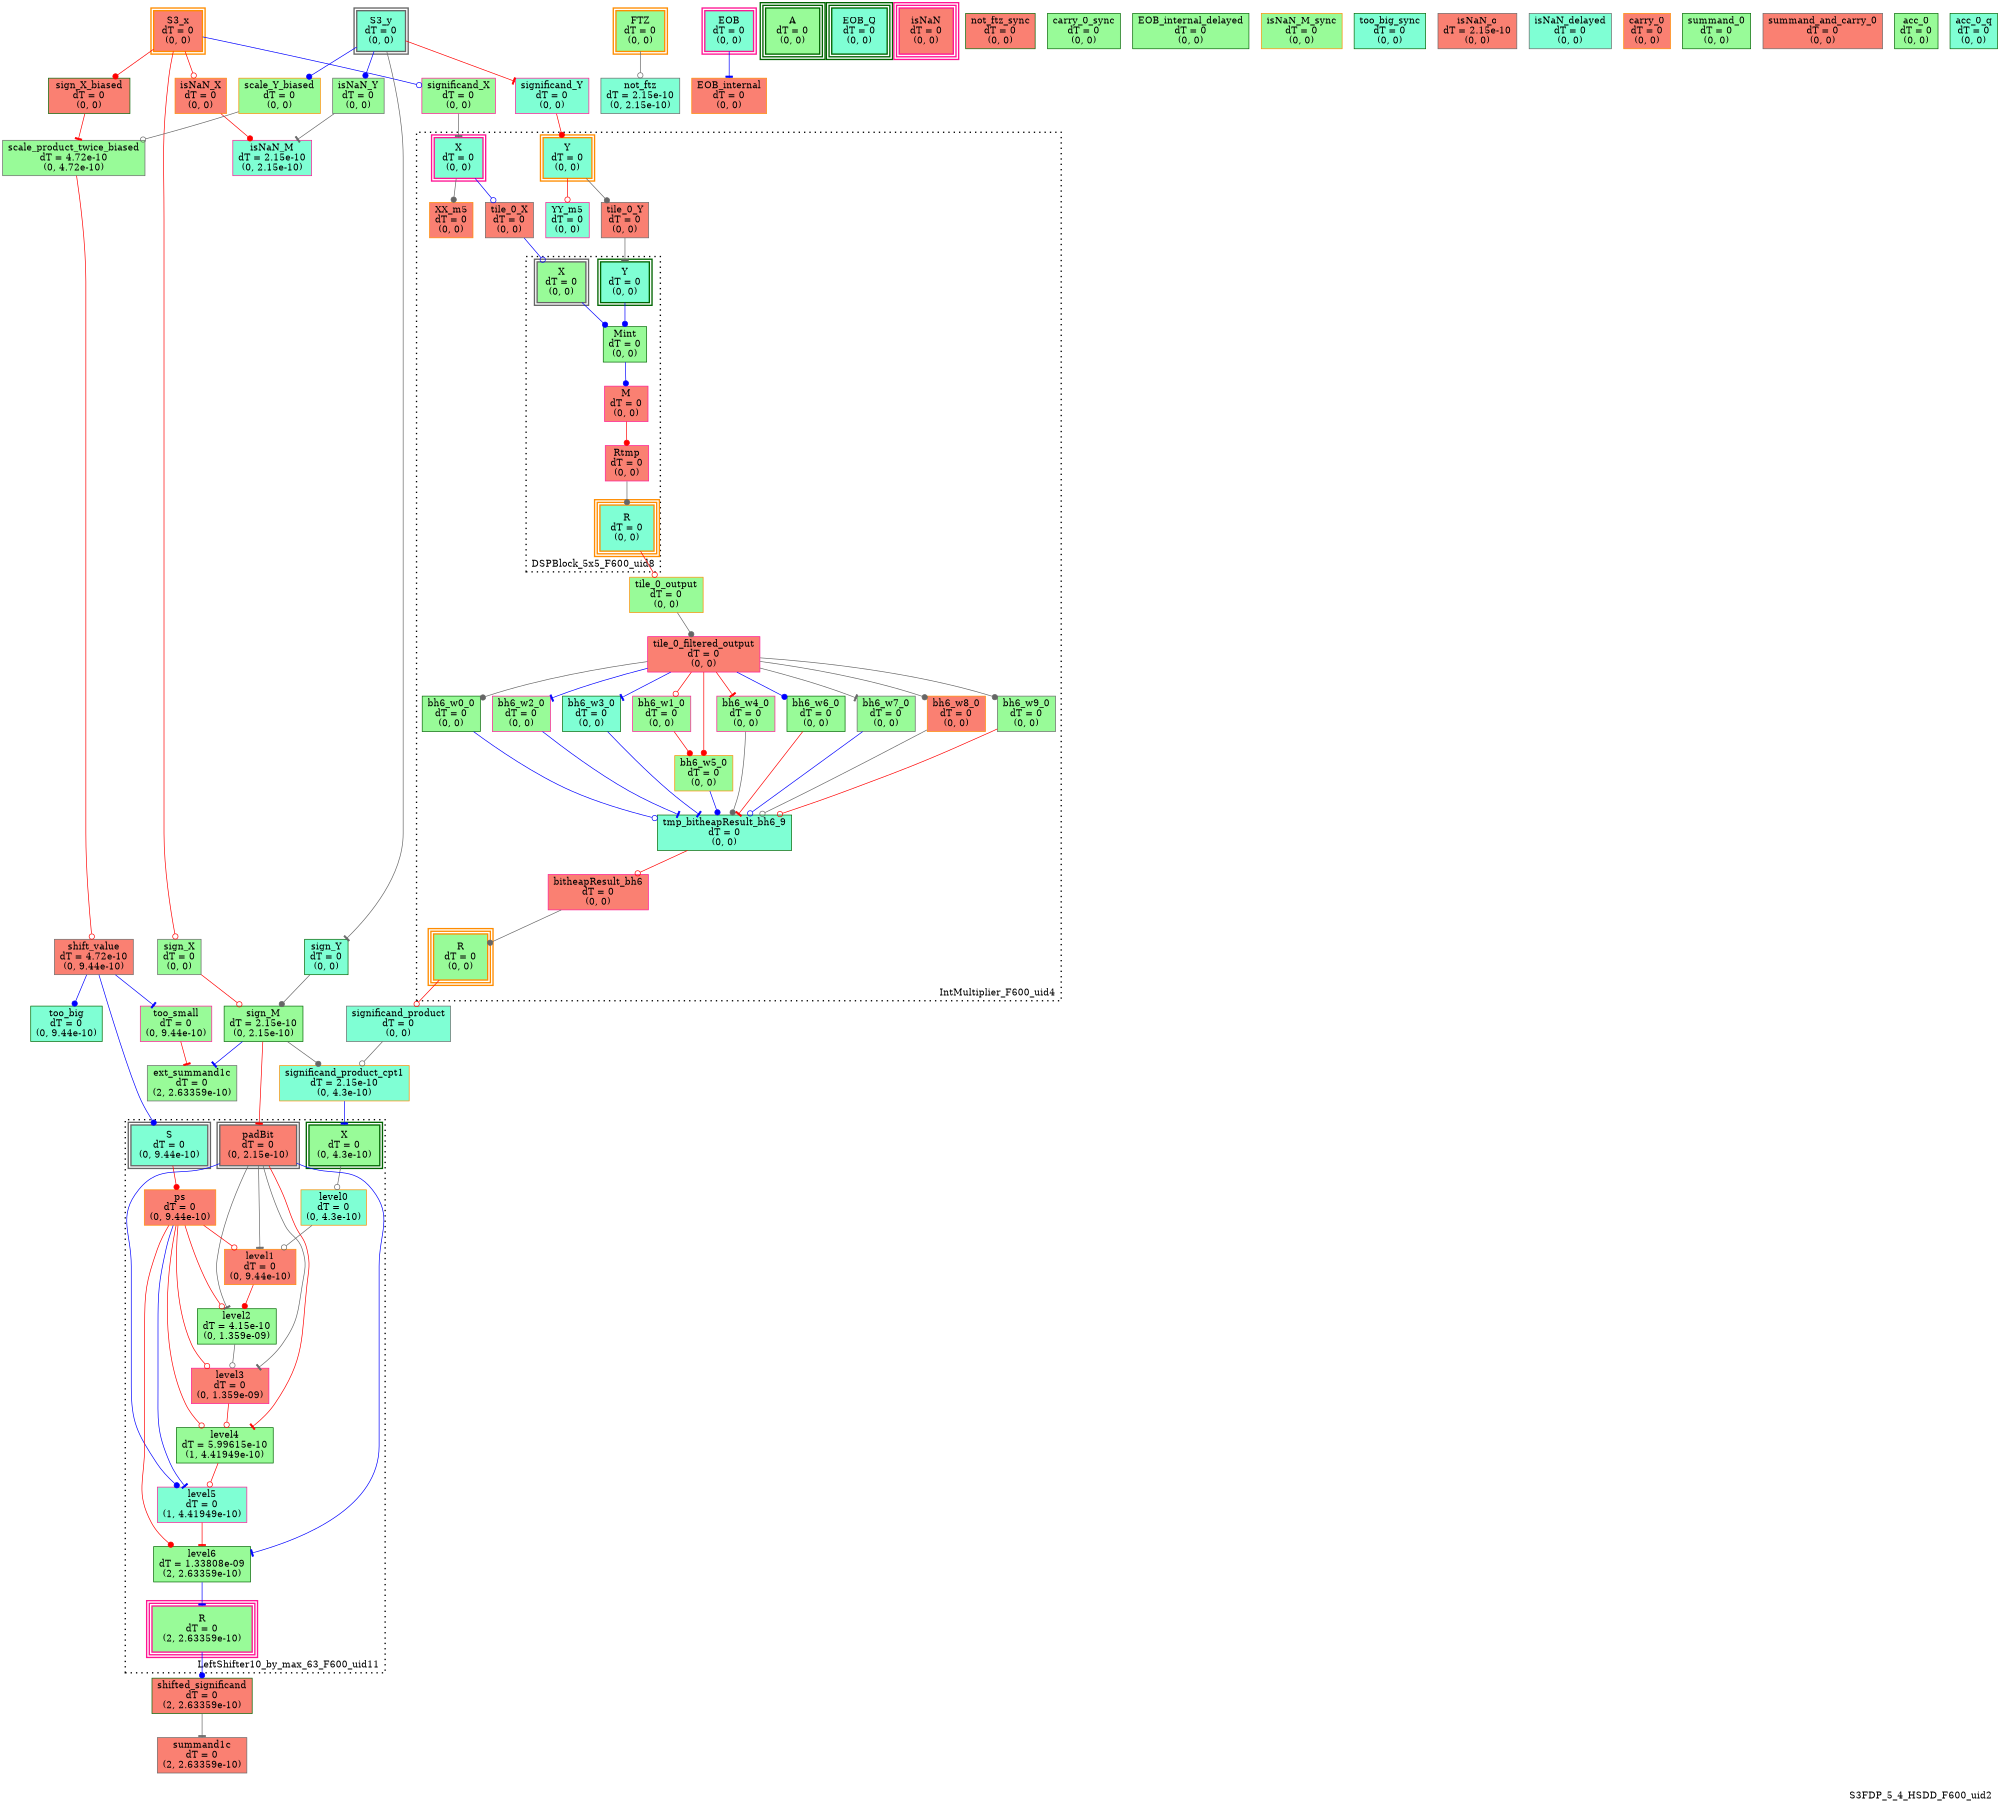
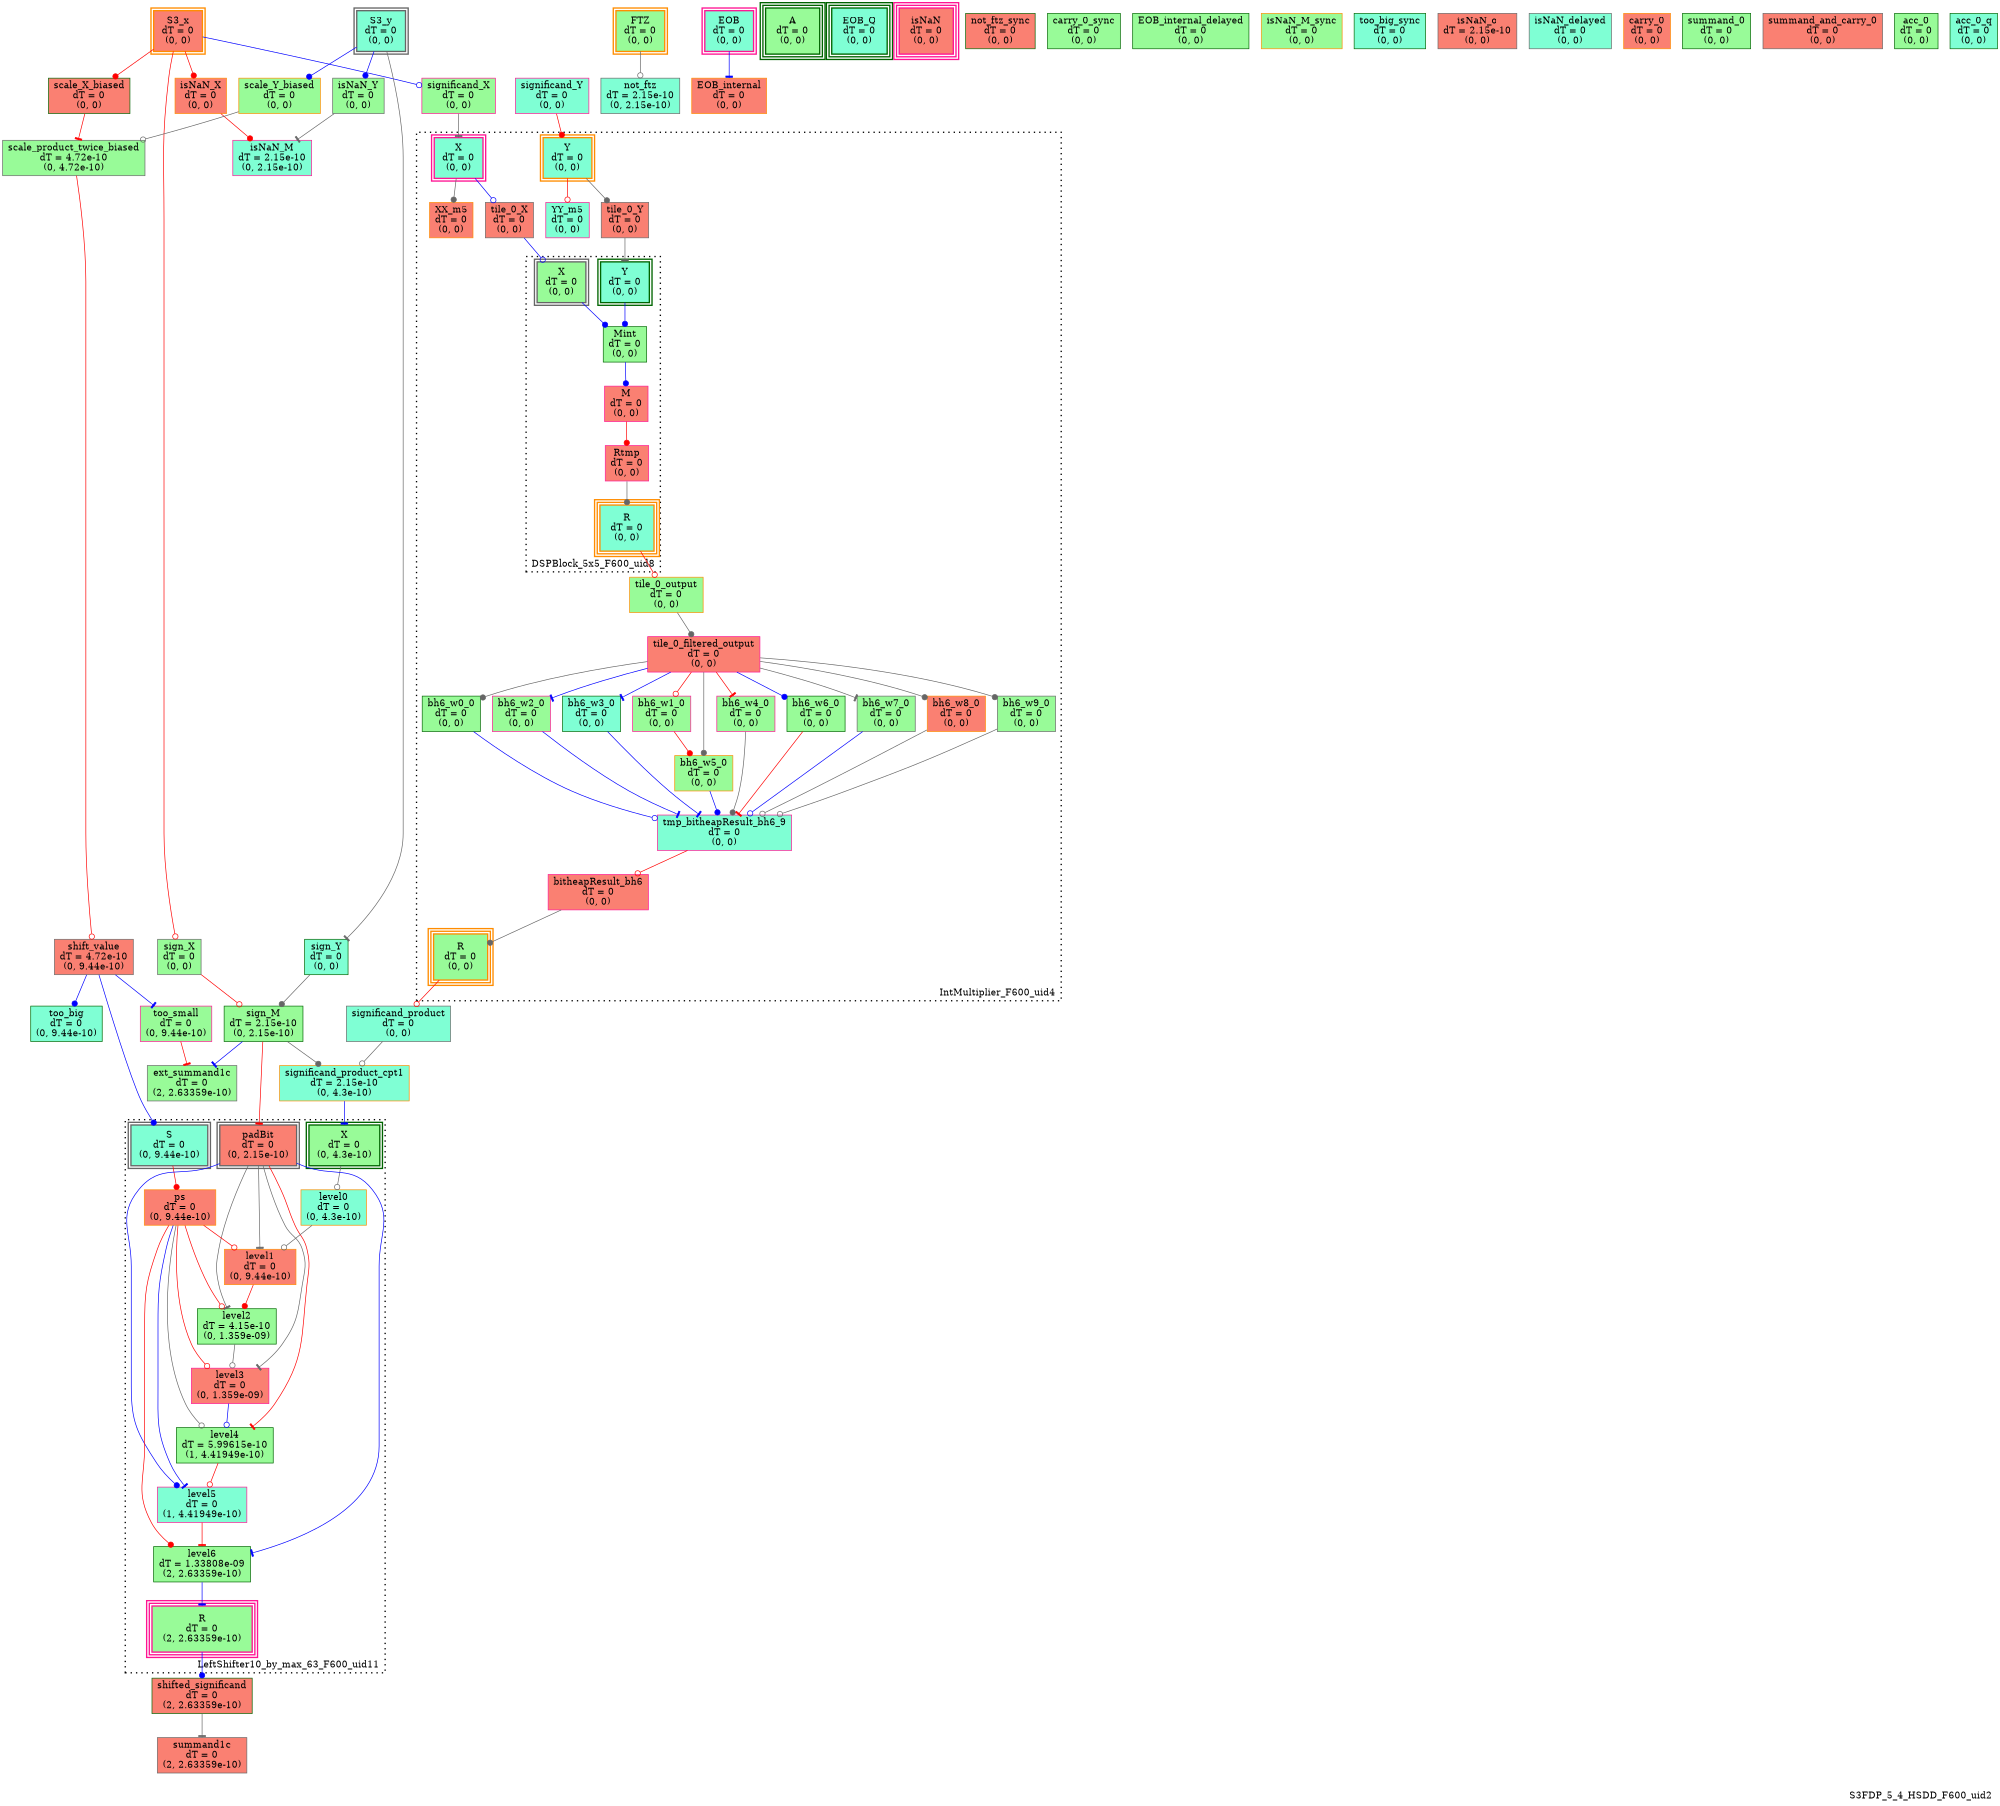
(459, 61) -> none
(189, 62) -> (189, 62)
(89, 96) -> (89, 96)
(704, 711) -> (704, 711)
(891, 774) -> (891, 774)
(725, 833) -> (725, 833)
(168, 1328) -> (168, 1328)
(228, 1413) -> (228, 1413)
